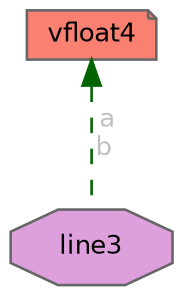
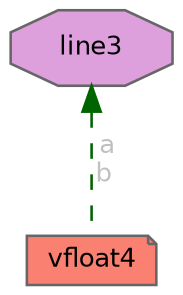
(92, 148) -> (92, 173)
